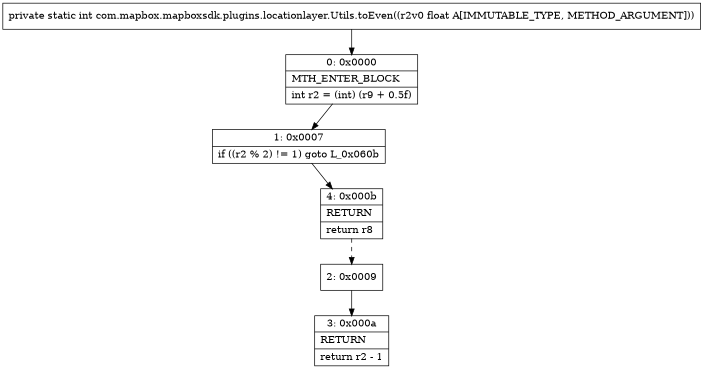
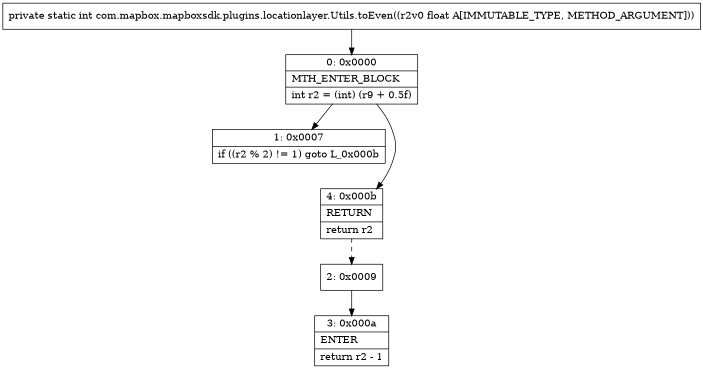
(299, 155) -> (299, 155)
(320, 173) -> (395, 143)
(350, 230) -> (350, 230)
(343, 340) -> (339, 340)
